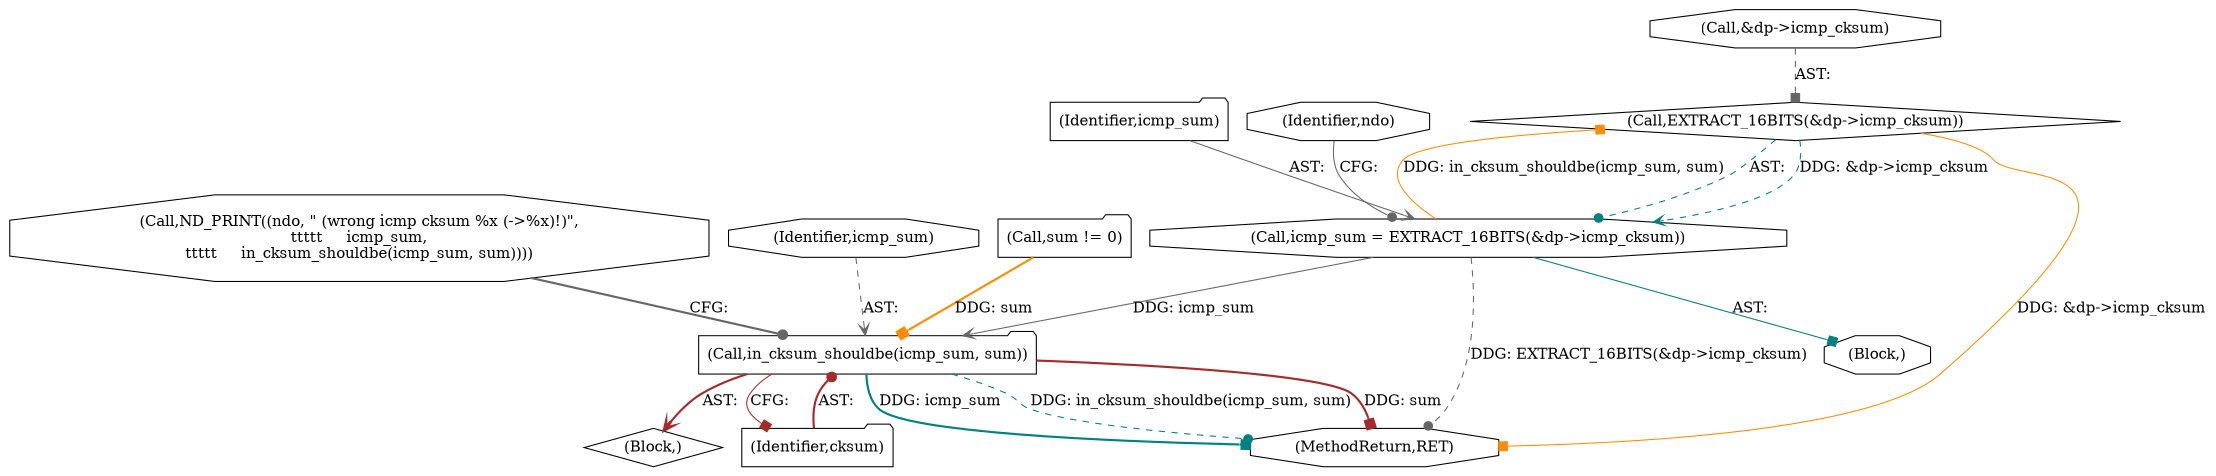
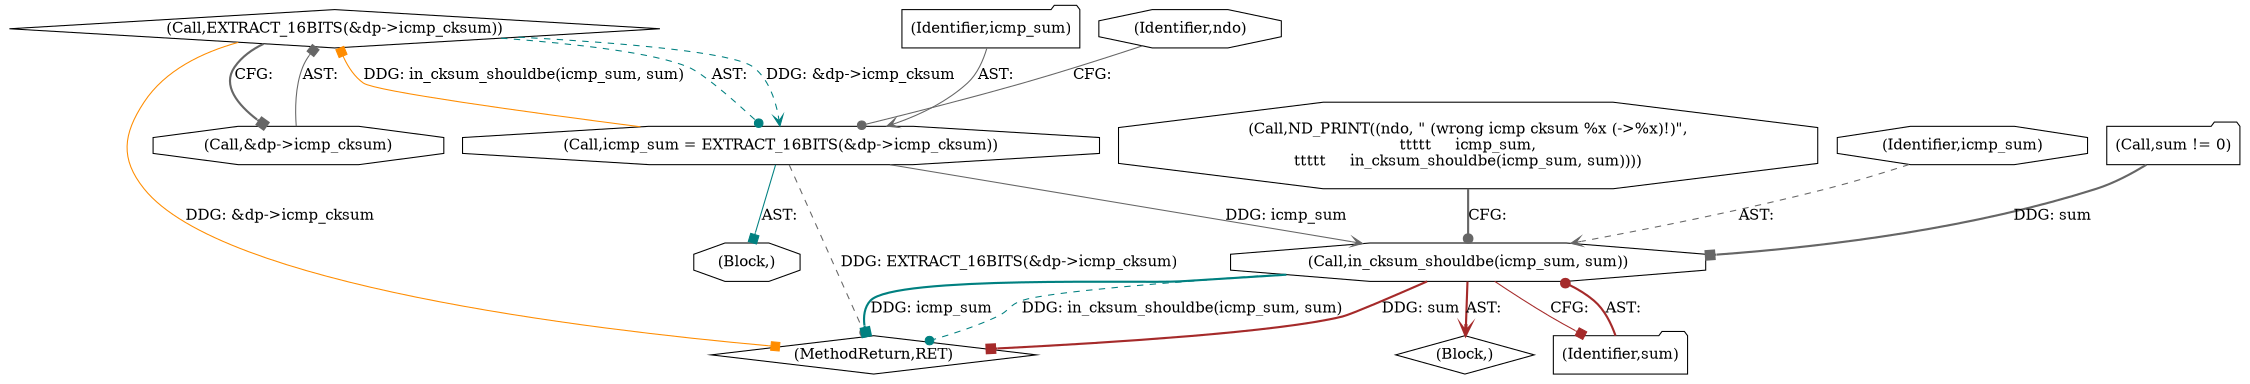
(1795, 70) -> (297, 90)
none -> (230, 79)
(971, 294) -> (1936, 228)
(867, 355) -> (1468, 262)
(817, 448) -> (1621, 355)
(1375, 448) -> (874, 355)
